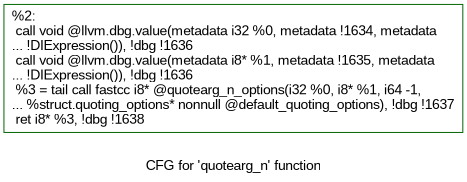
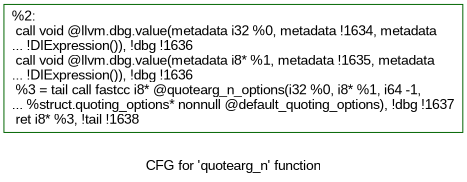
(78, 120) -> (76, 120)
